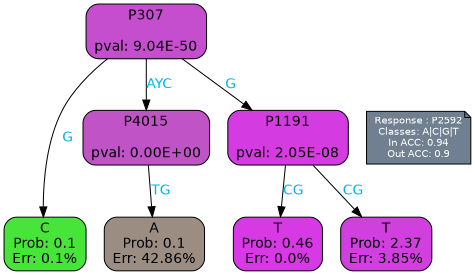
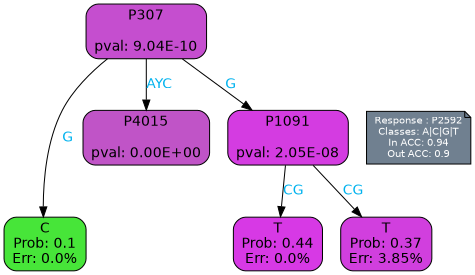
(146, 31) -> (146, 31)
(288, 138) -> (288, 138)
(45, 244) -> (45, 244)
(154, 244) -> none
(278, 244) -> (278, 244)
(386, 244) -> (386, 244)
